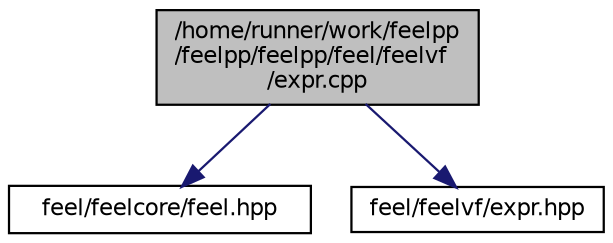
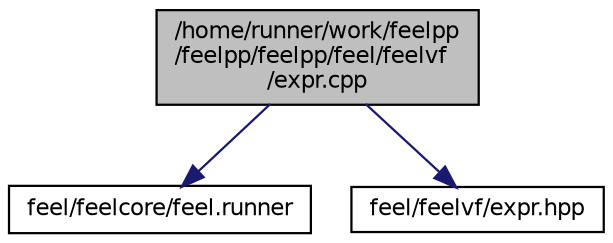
(160, 210) -> (160, 210)
